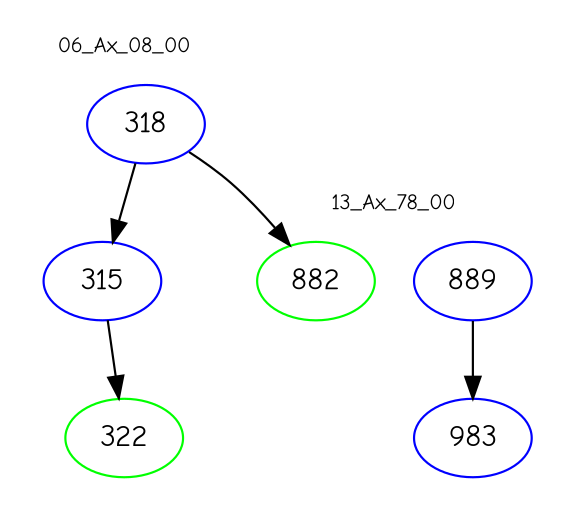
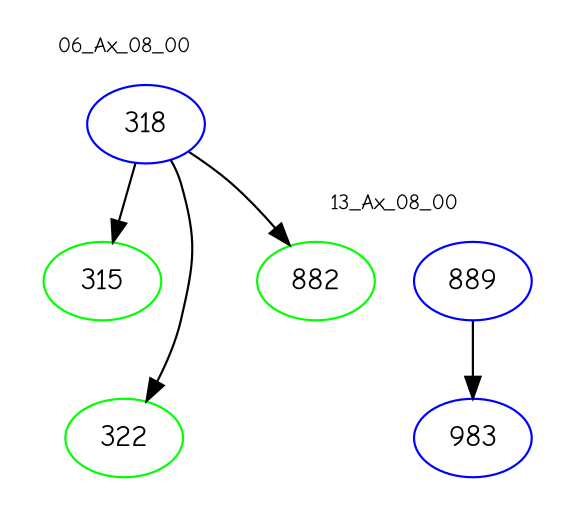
(394, 204) -> (394, 204)
(102, 281) -> (102, 281)
(112, 348) -> (190, 272)
